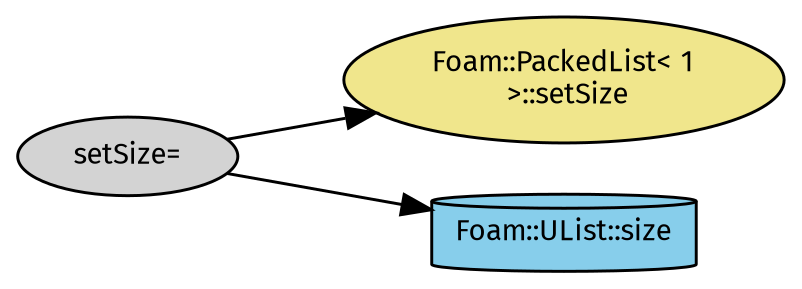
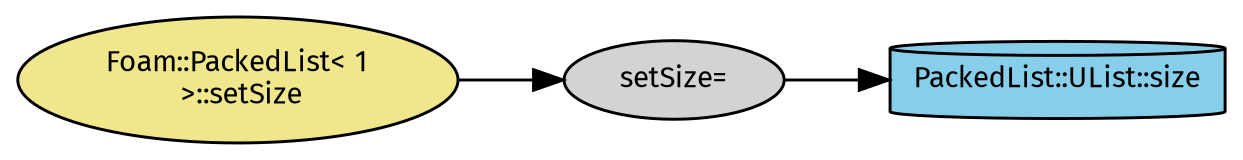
(286, 129) -> (496, 80)
(564, 233) -> (1058, 80)
